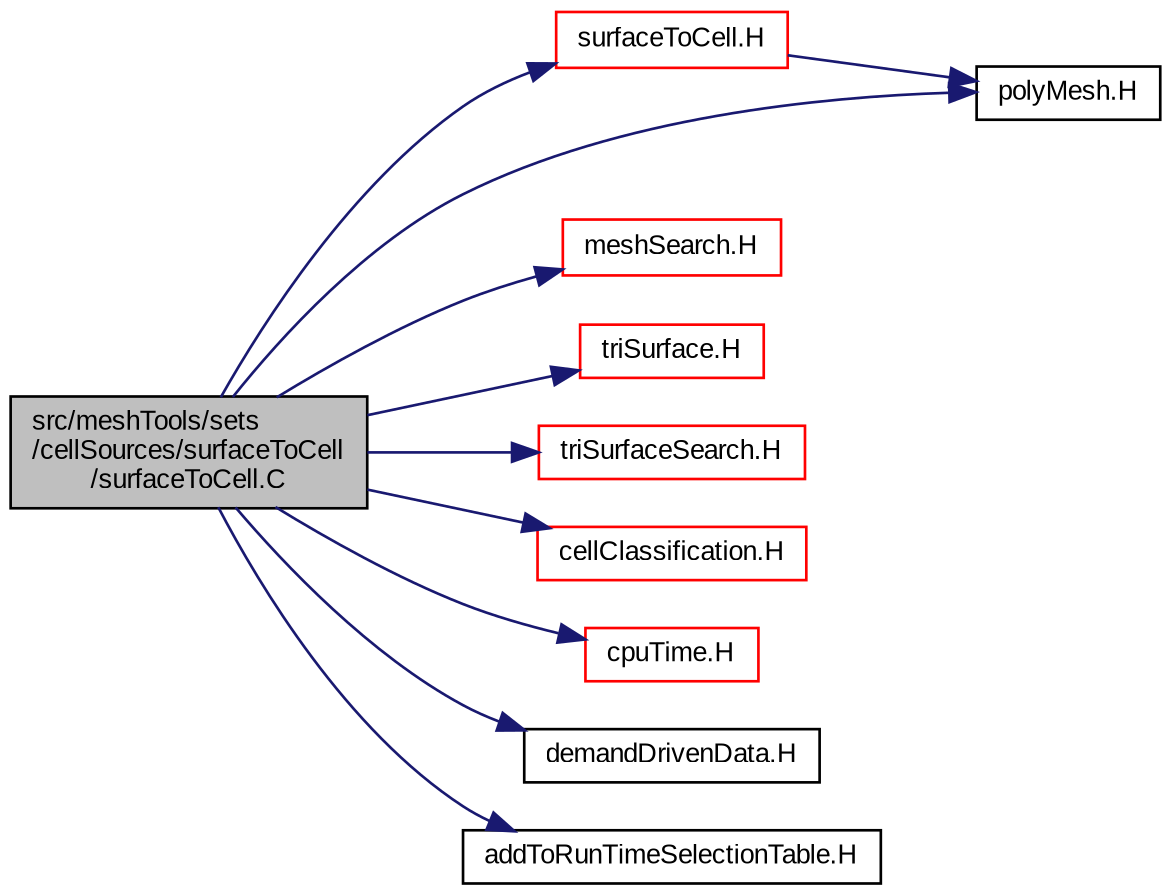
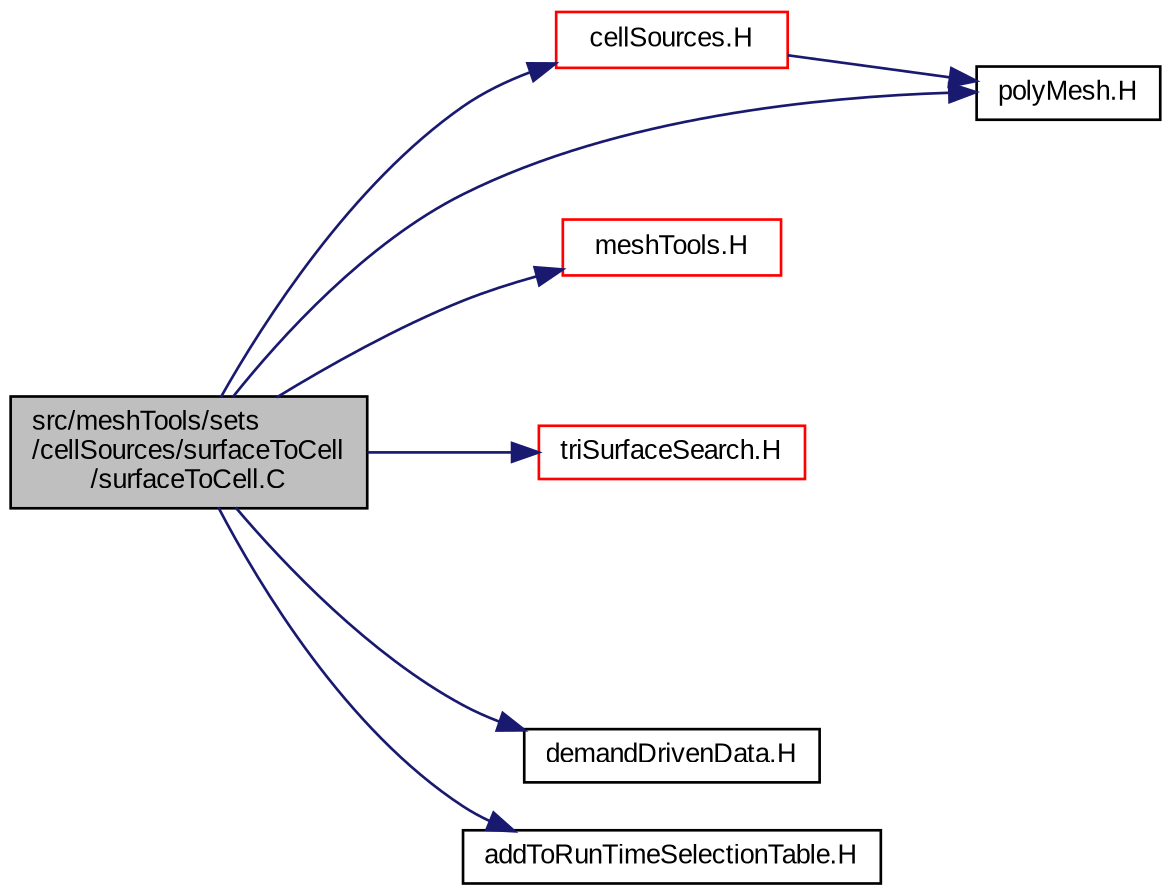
(672, 40) -> (672, 40)
(672, 247) -> (672, 247)
(672, 351) -> none
(672, 554) -> none
(672, 655) -> none
